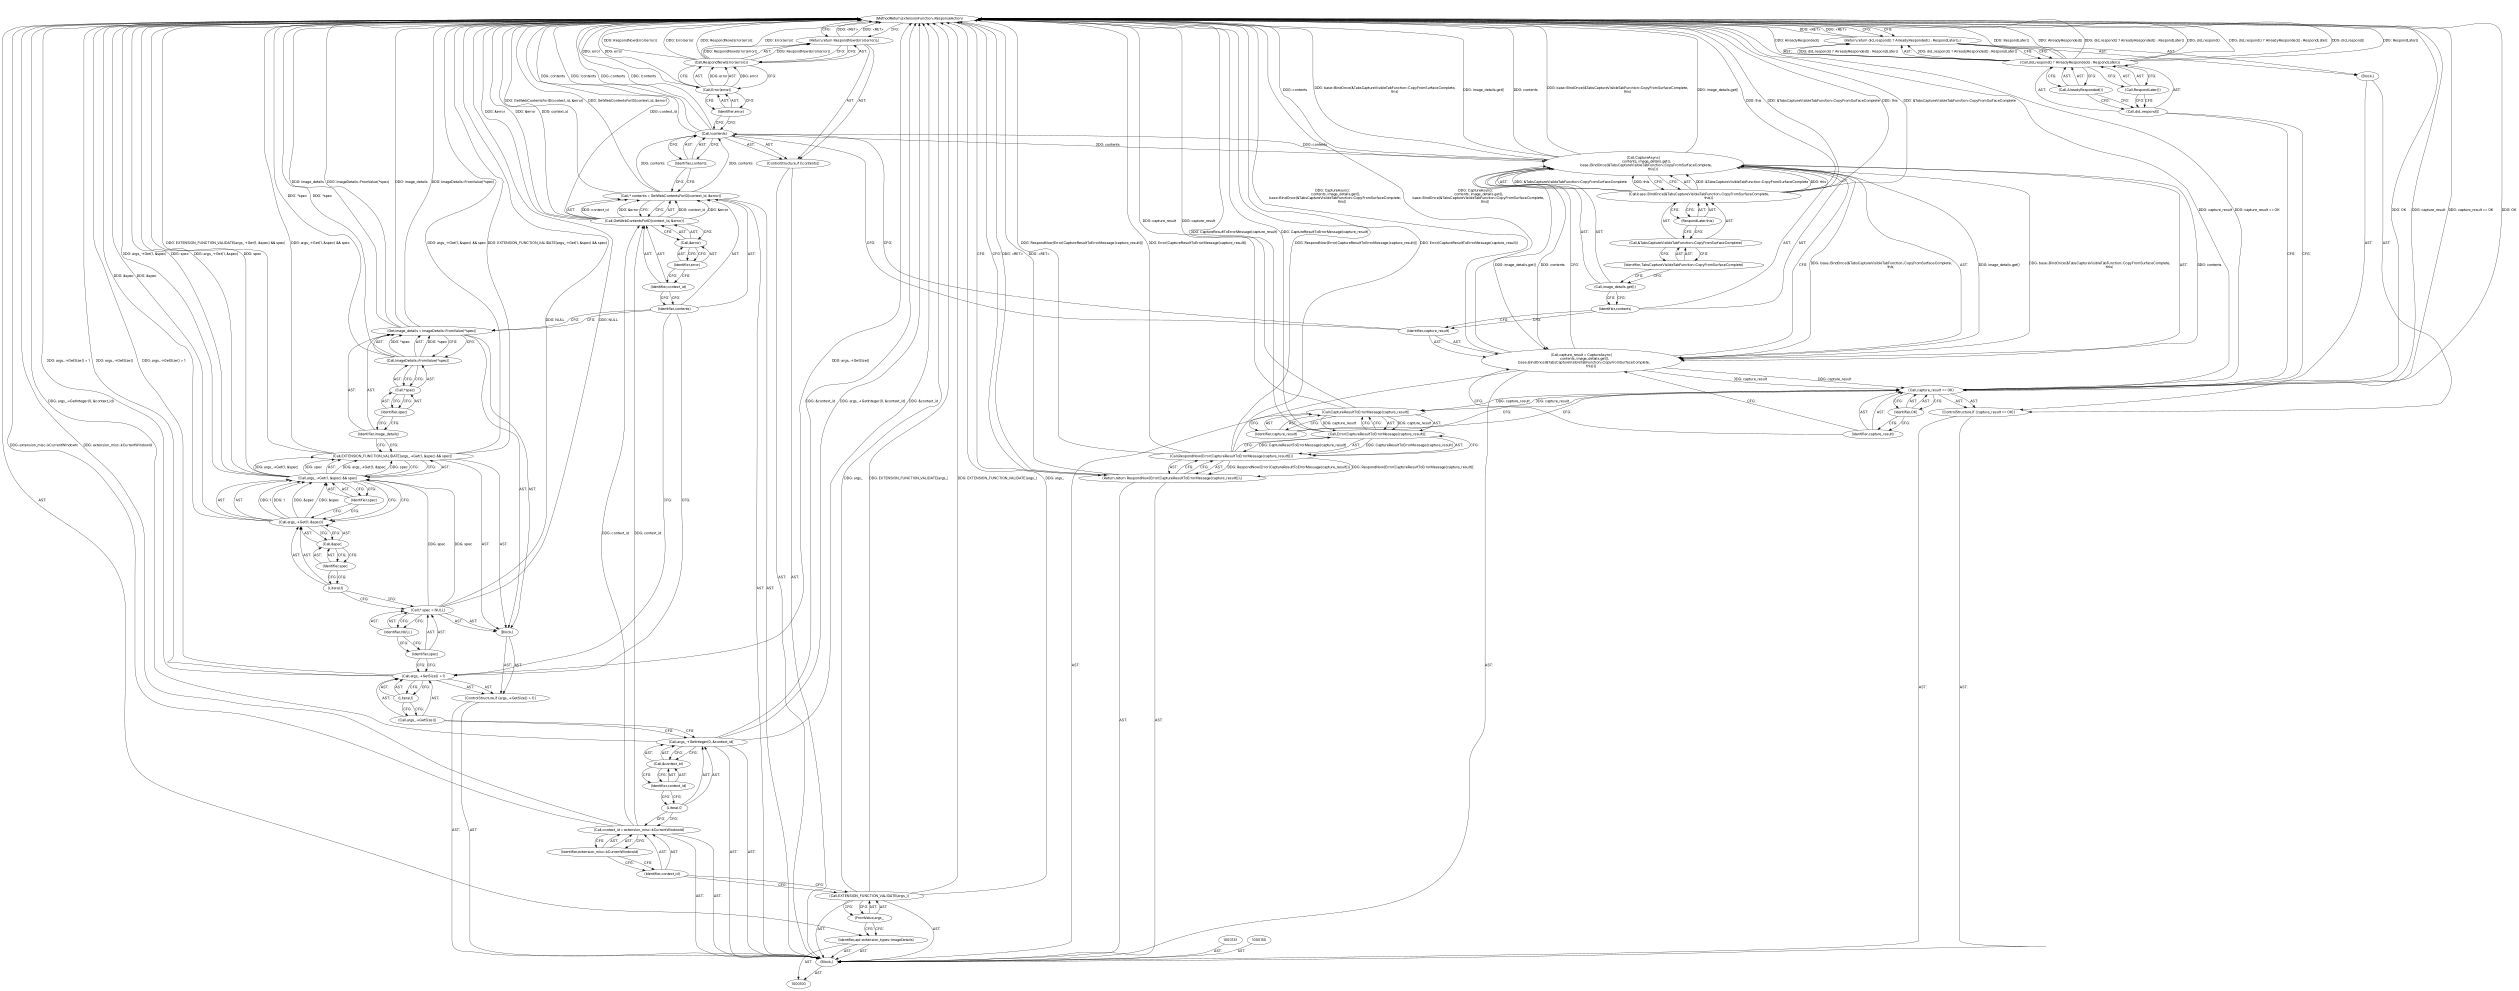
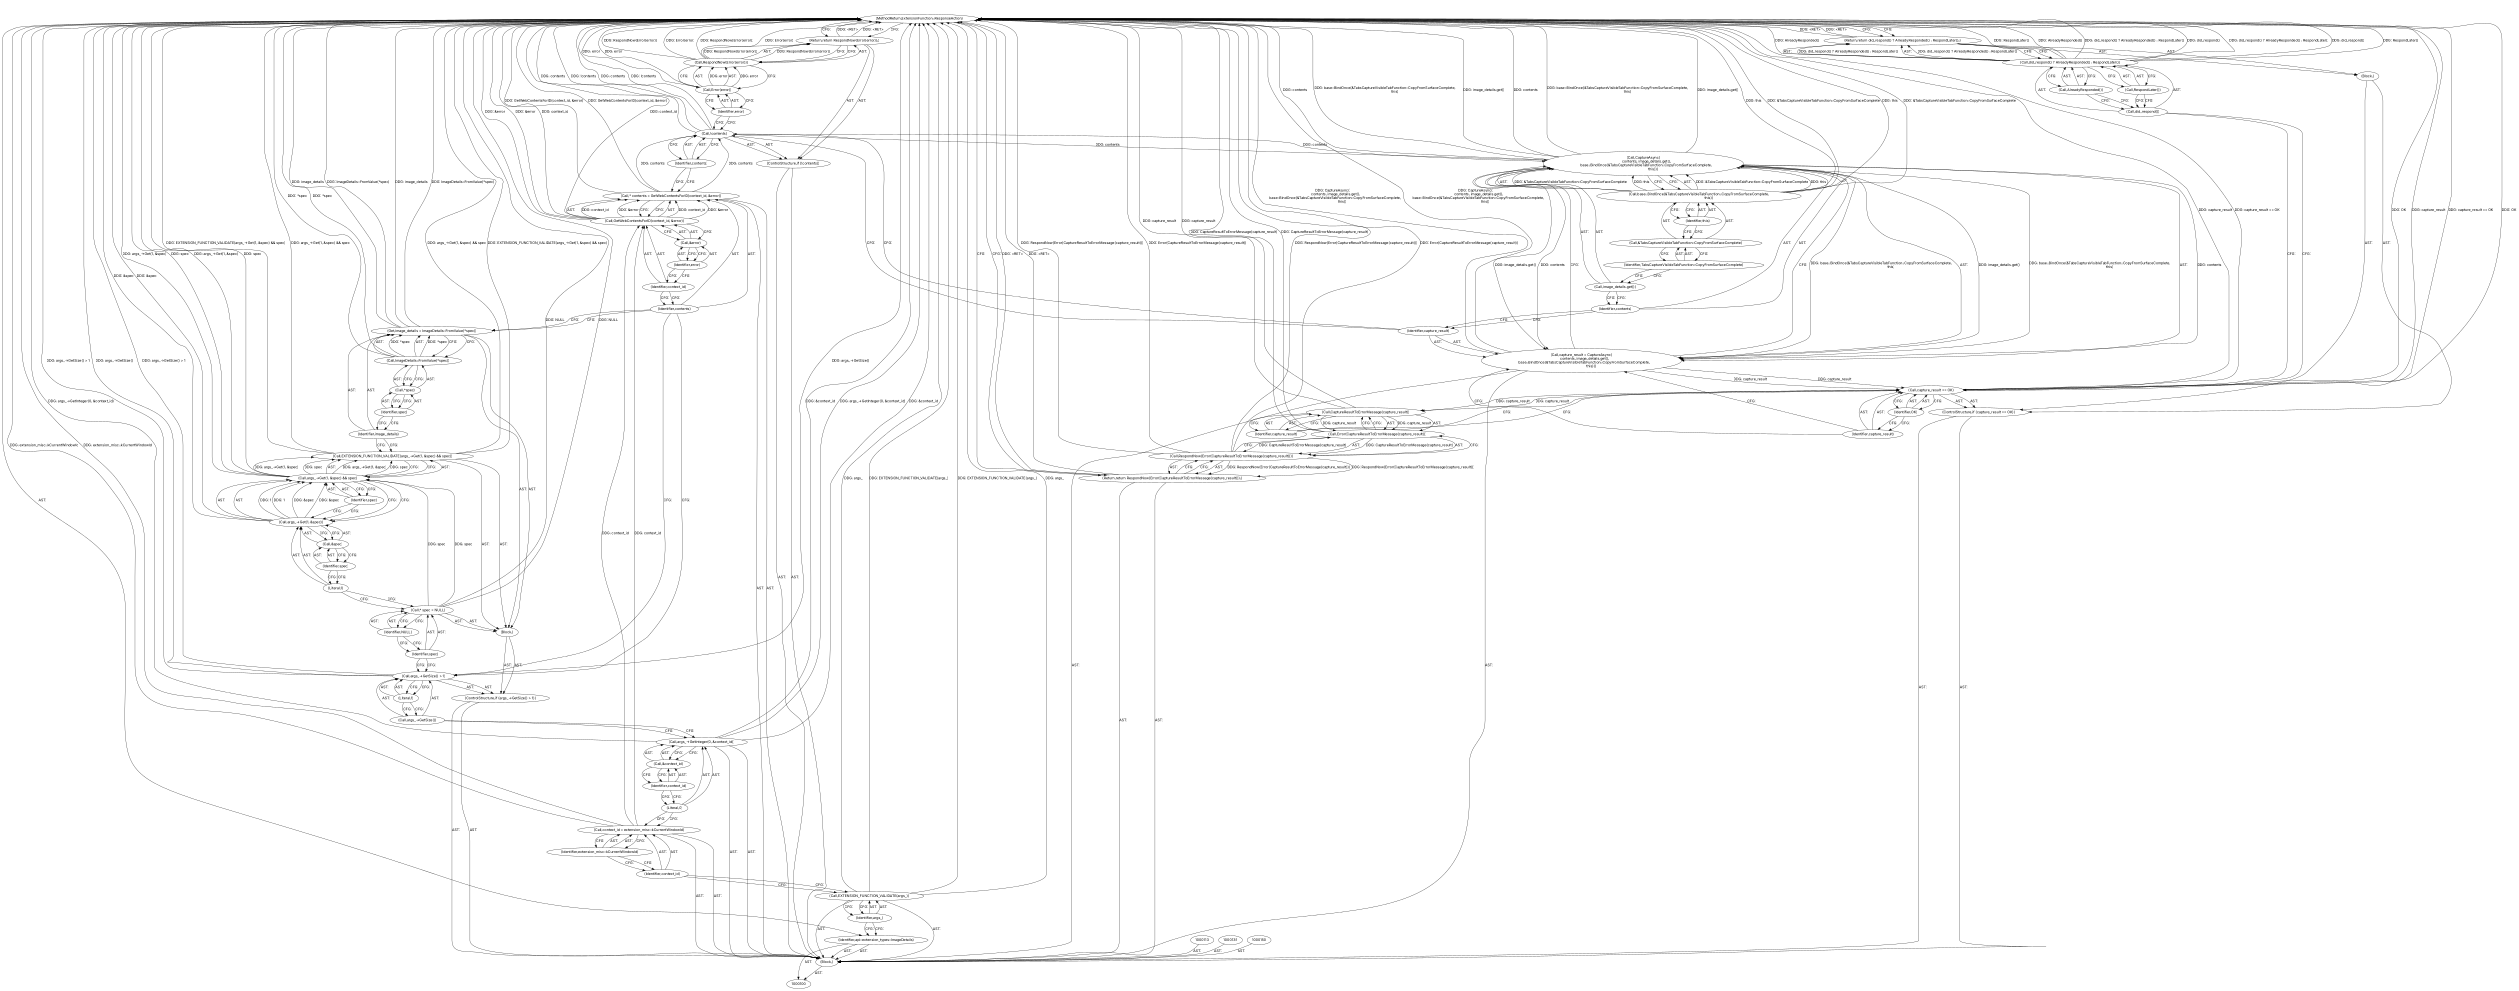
(1698, 221) -> (1698, 221)
(870, 918) -> (870, 918)
none -> (1202, 940)
